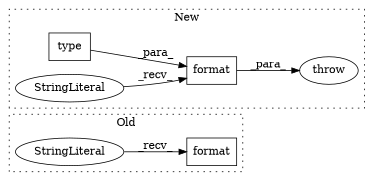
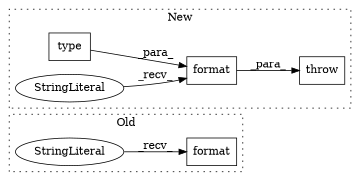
(329, 71) -> (322, 71)
